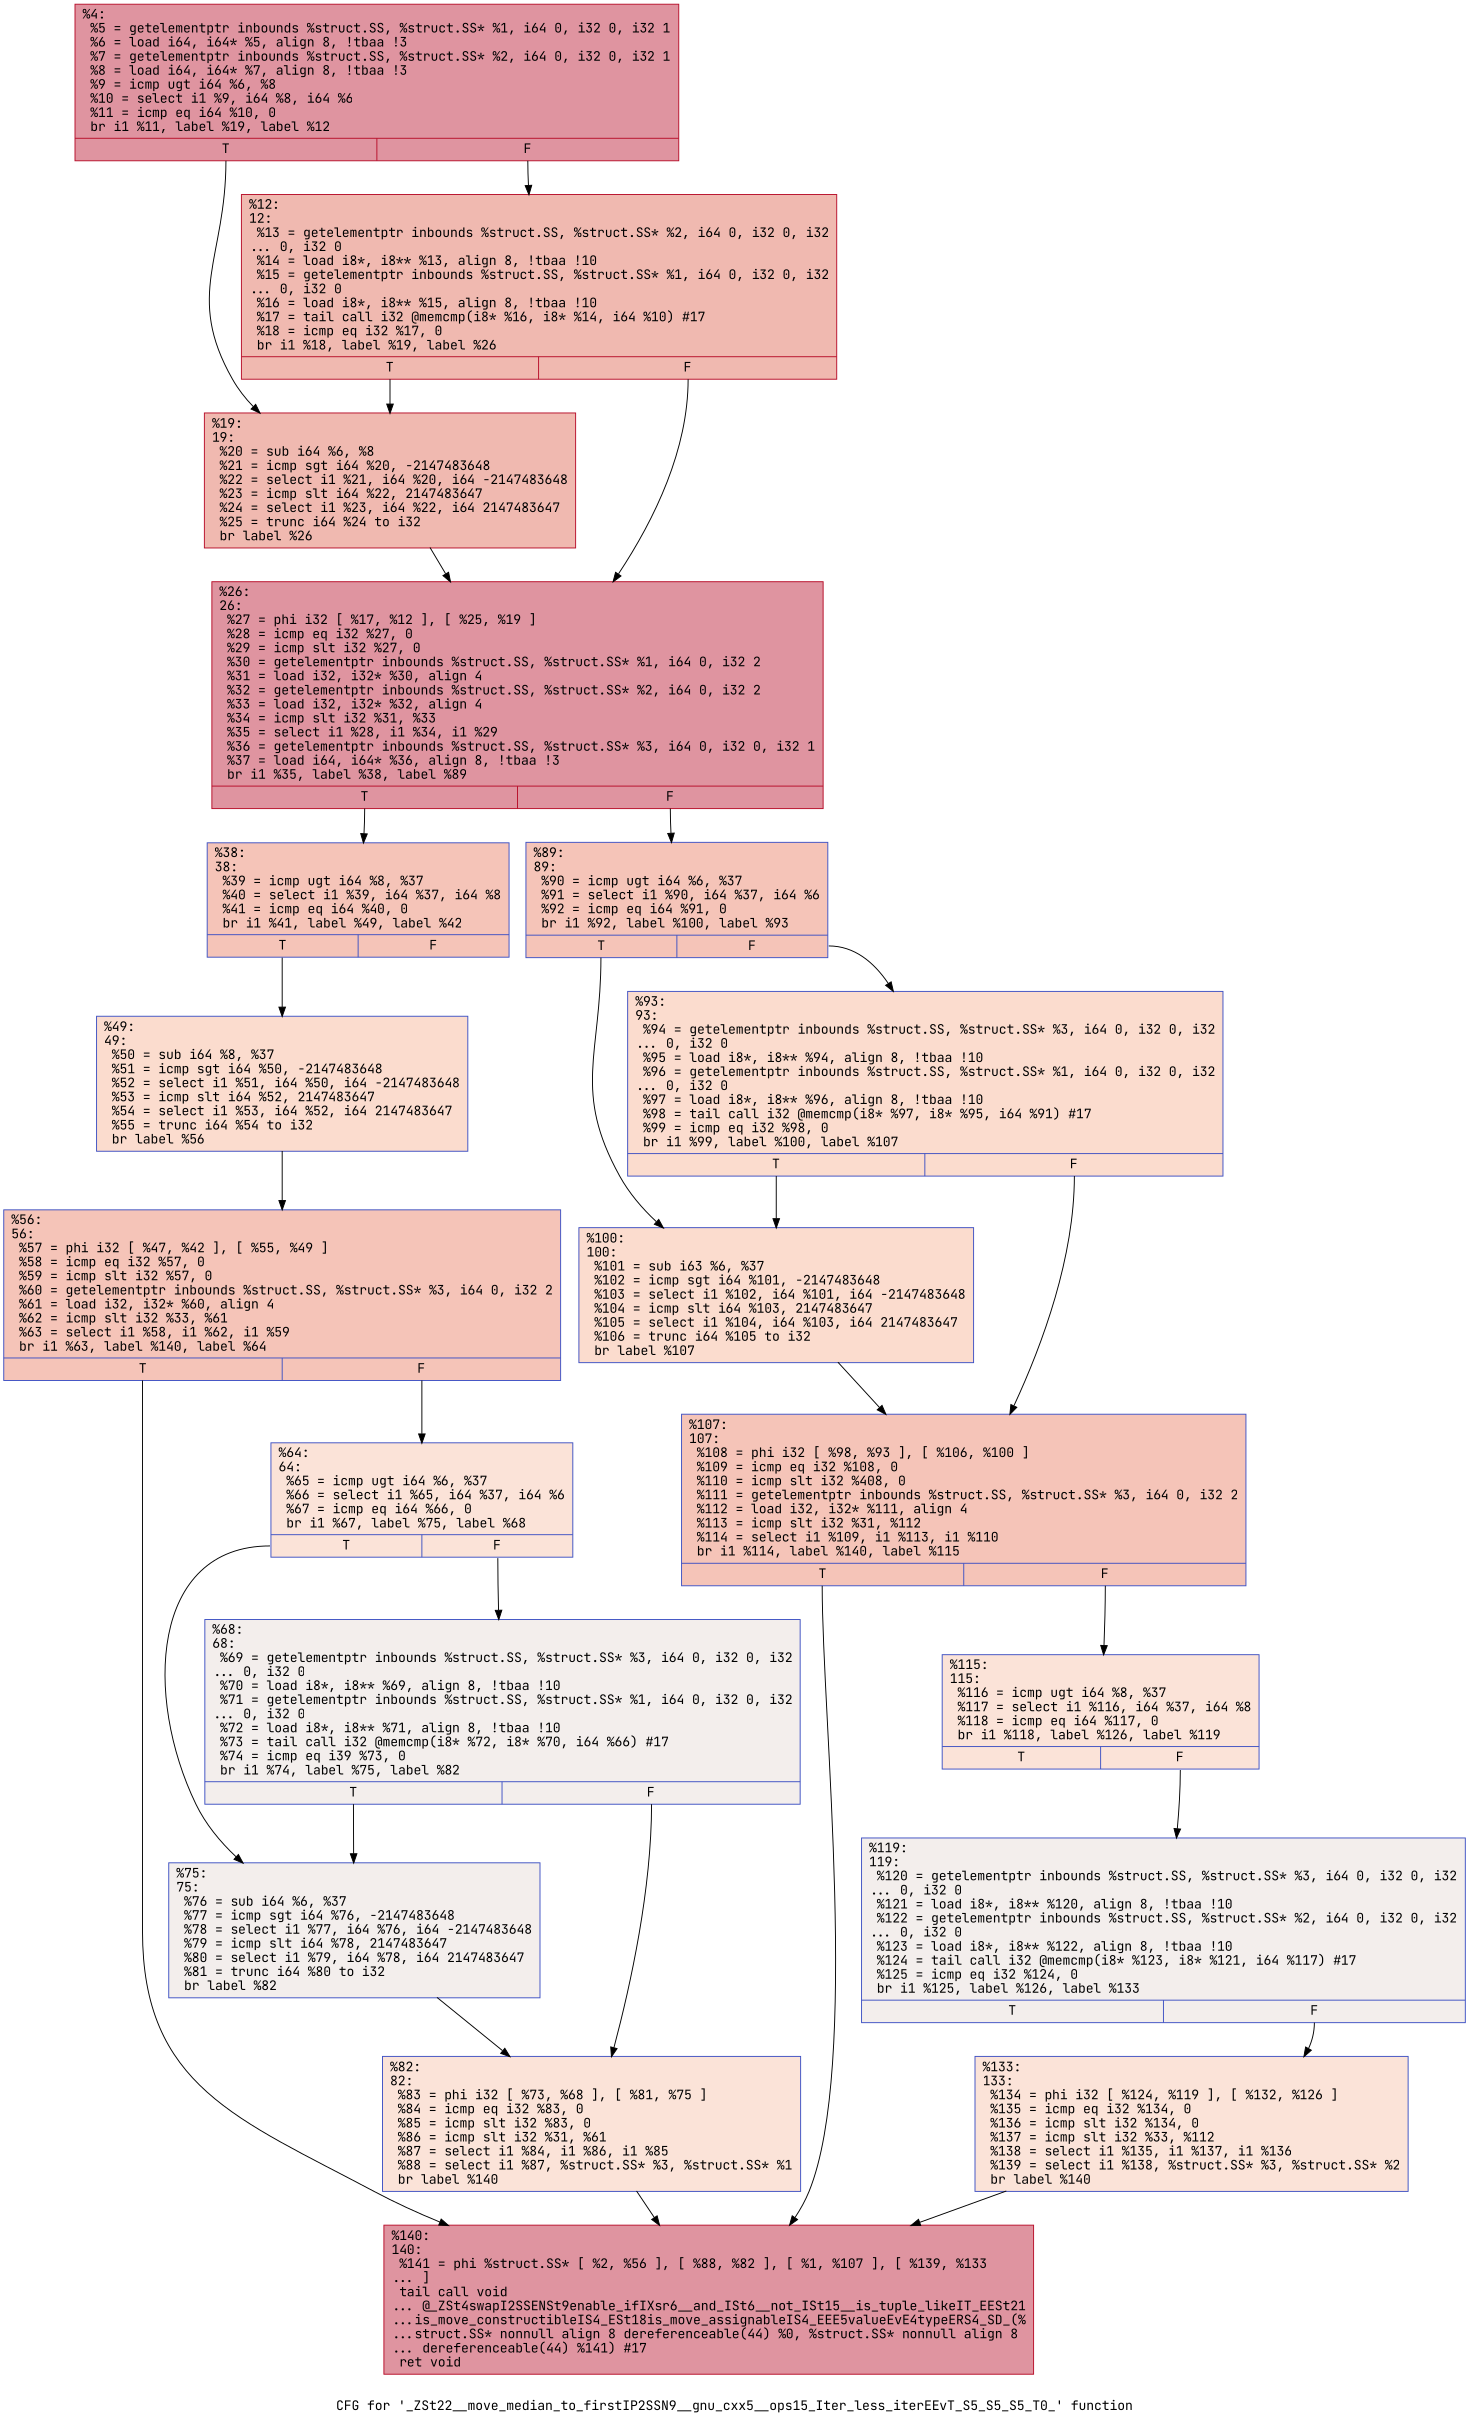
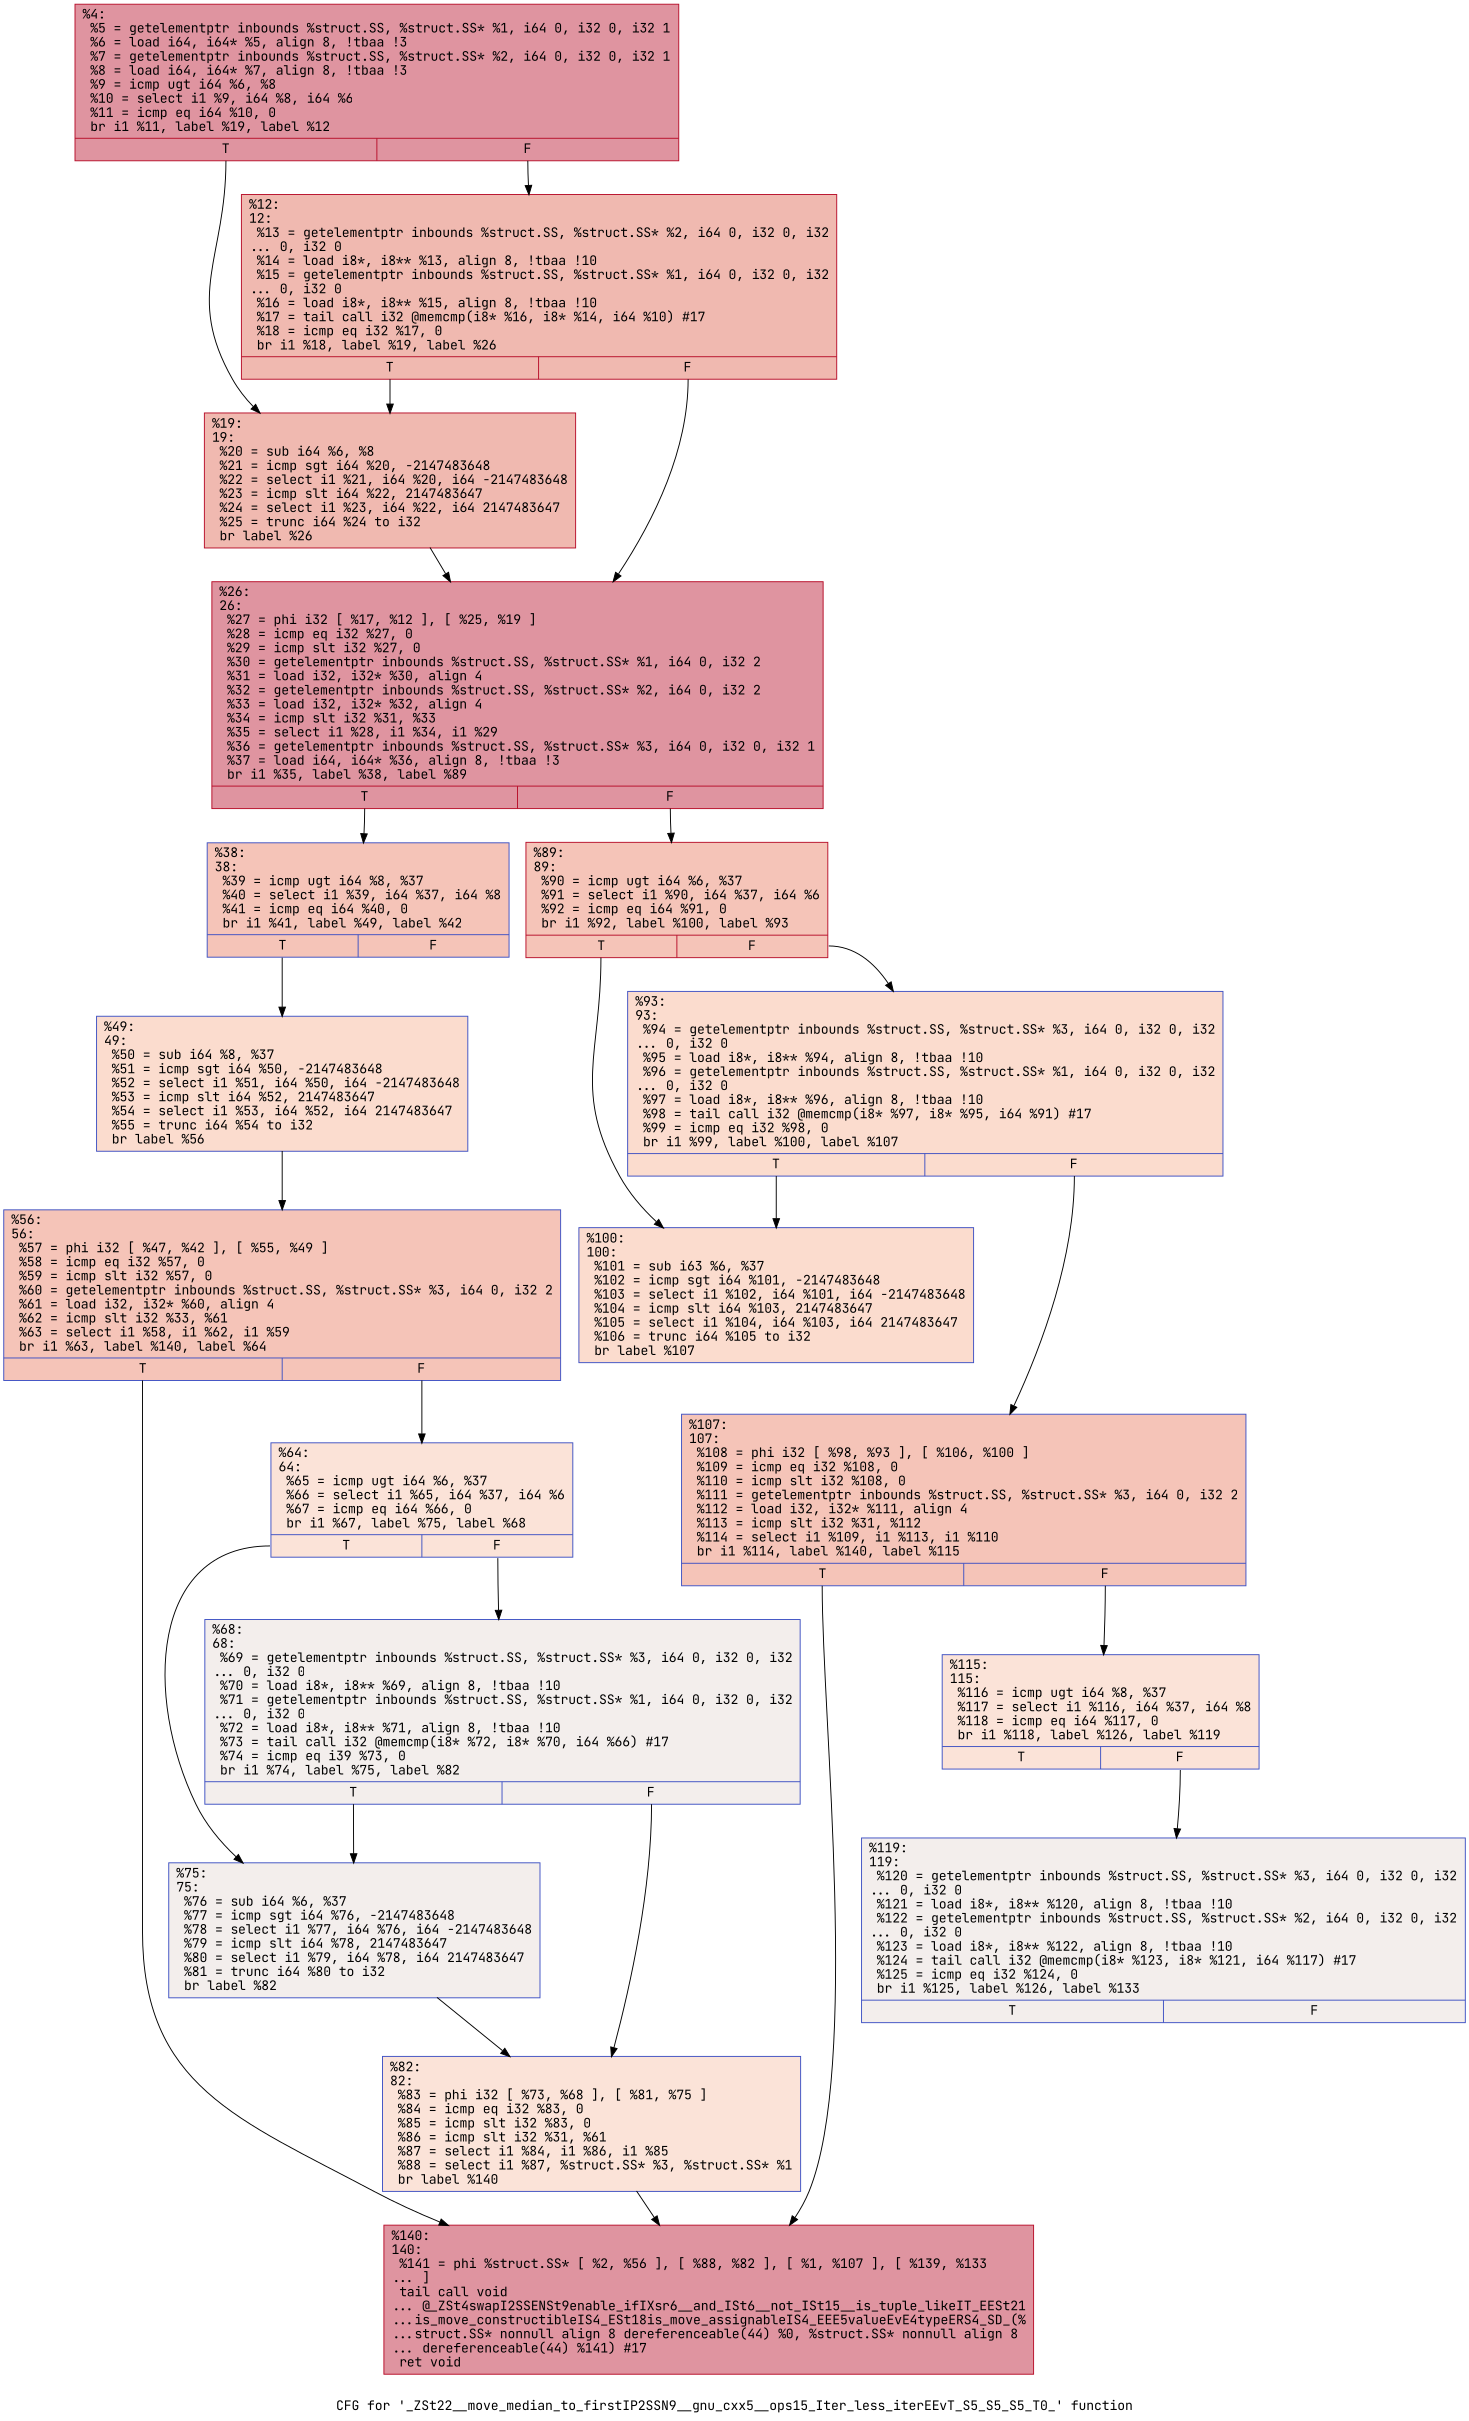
(677, 900) -> (677, 900)
(859, 1385) -> none
(798, 1481) -> (798, 1481)
(1192, 2124) -> none
